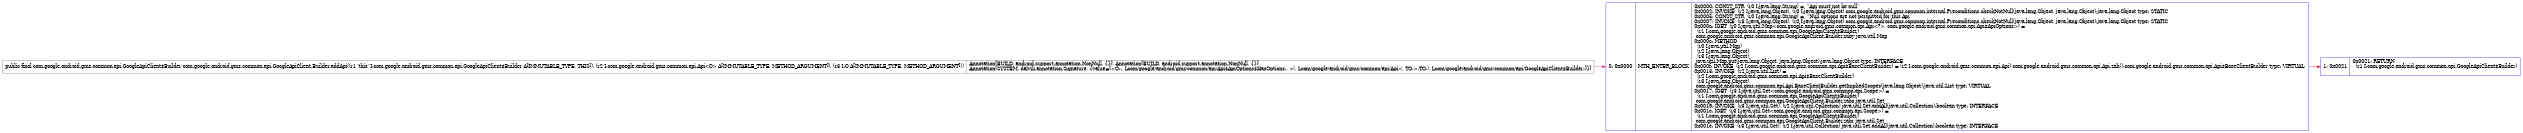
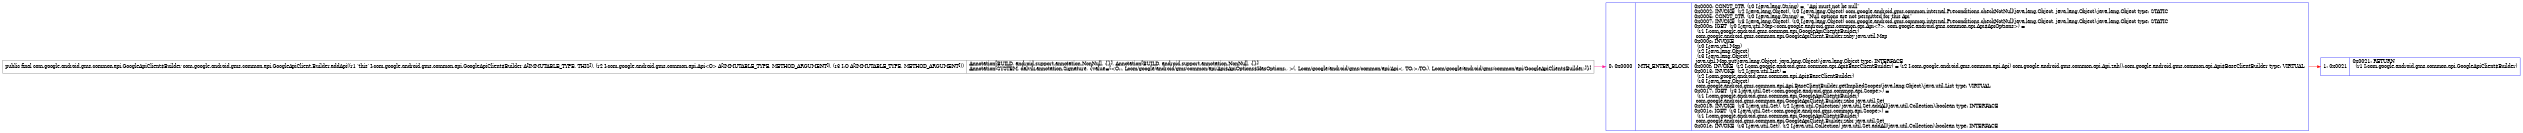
(1717, 42) -> (1716, 42)
